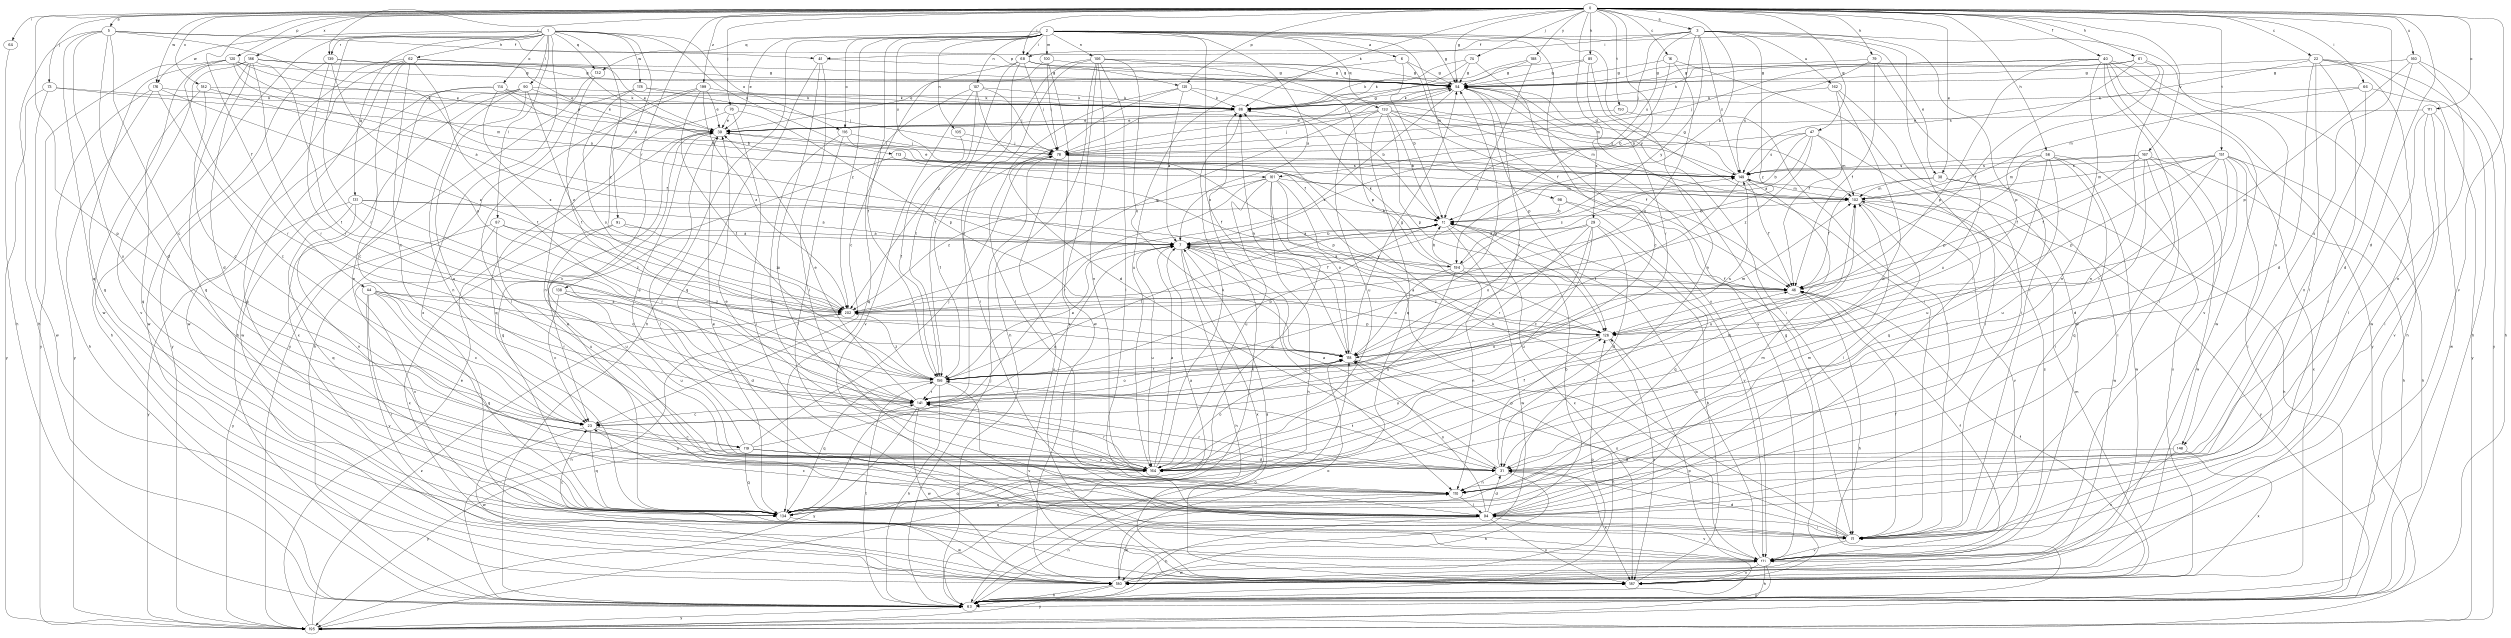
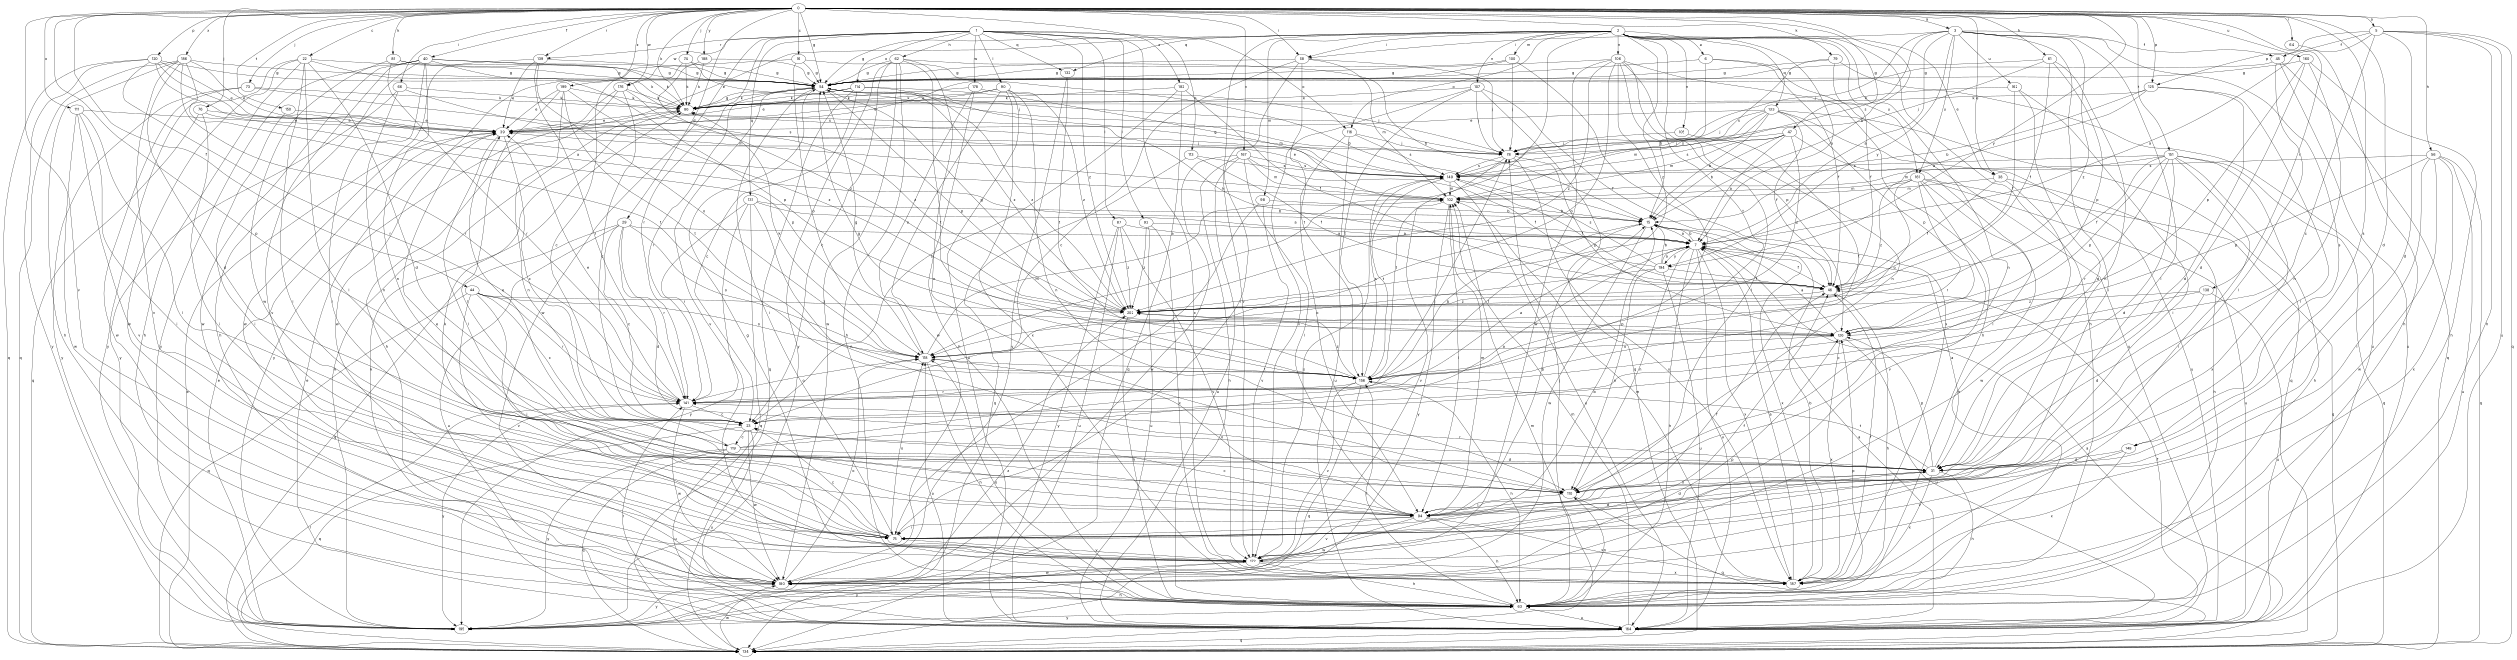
(1924, 302) -> (265, 302)
none -> (1573, 618)
